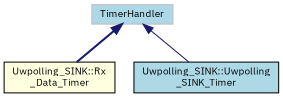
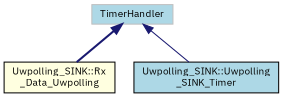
(60, 77) -> (60, 77)
